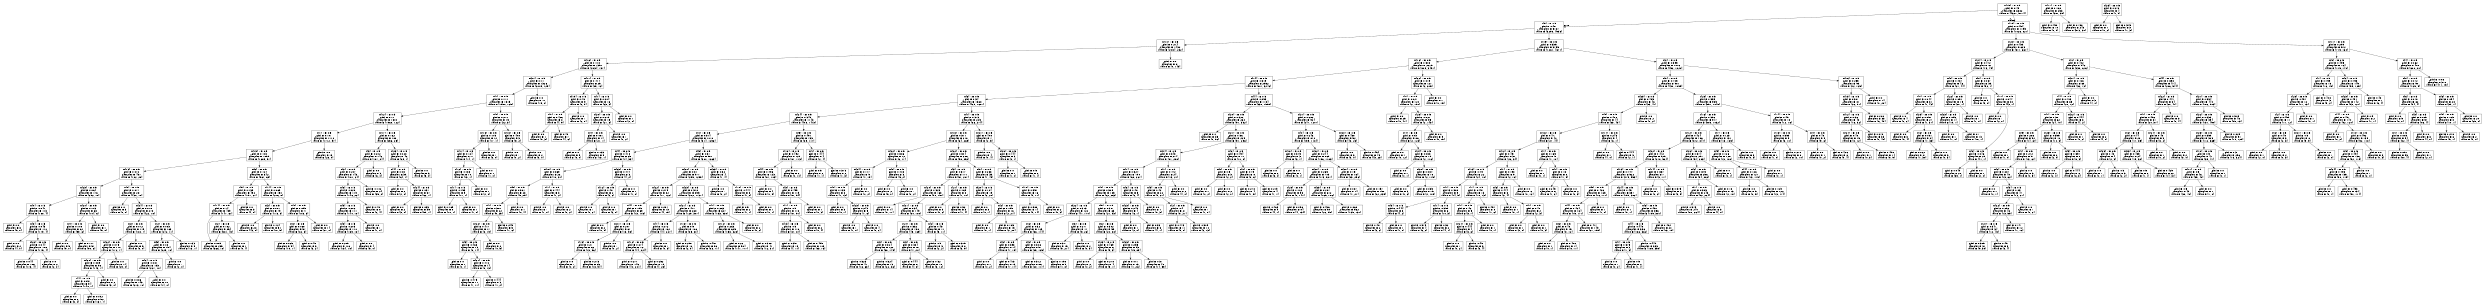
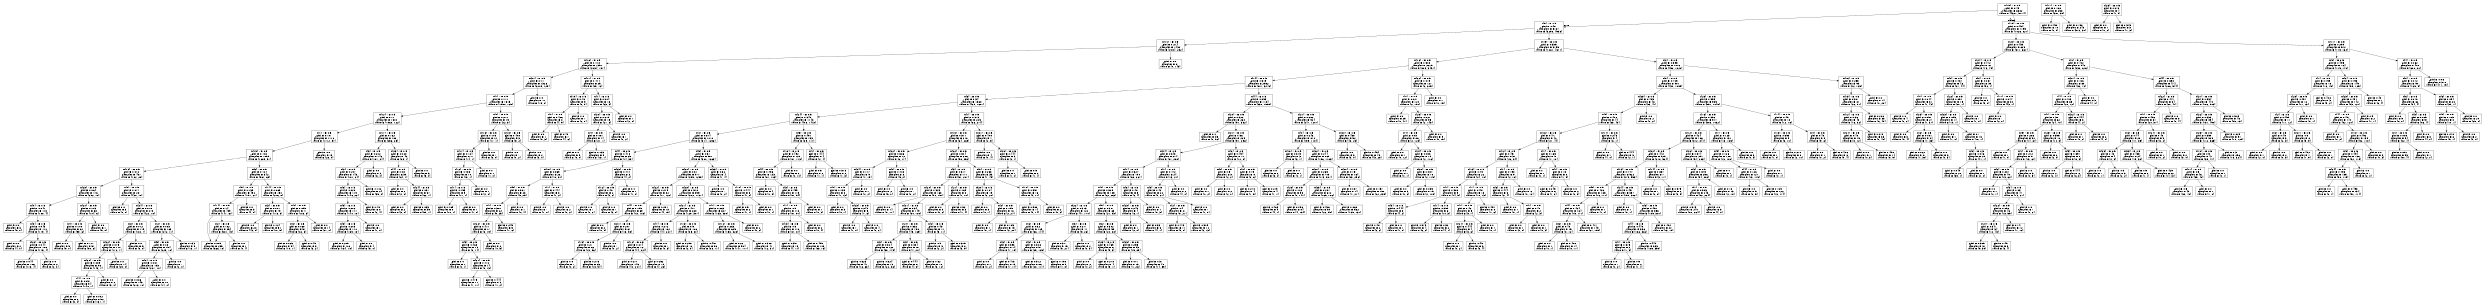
(2004, 130) -> (1975, 144)
none -> (2302, 155)
(1711, 183) -> (1715, 183)
none -> (156, 254)
